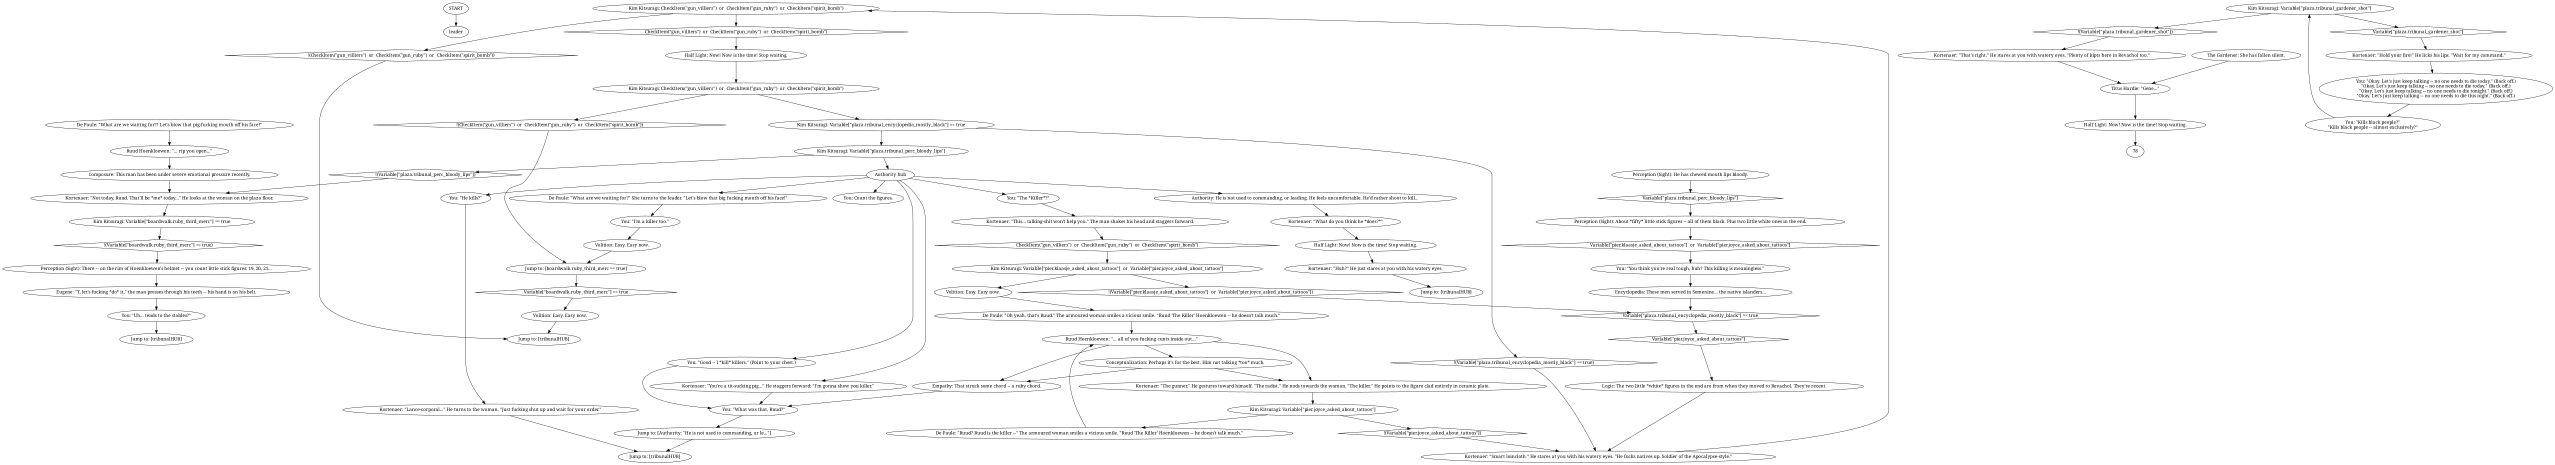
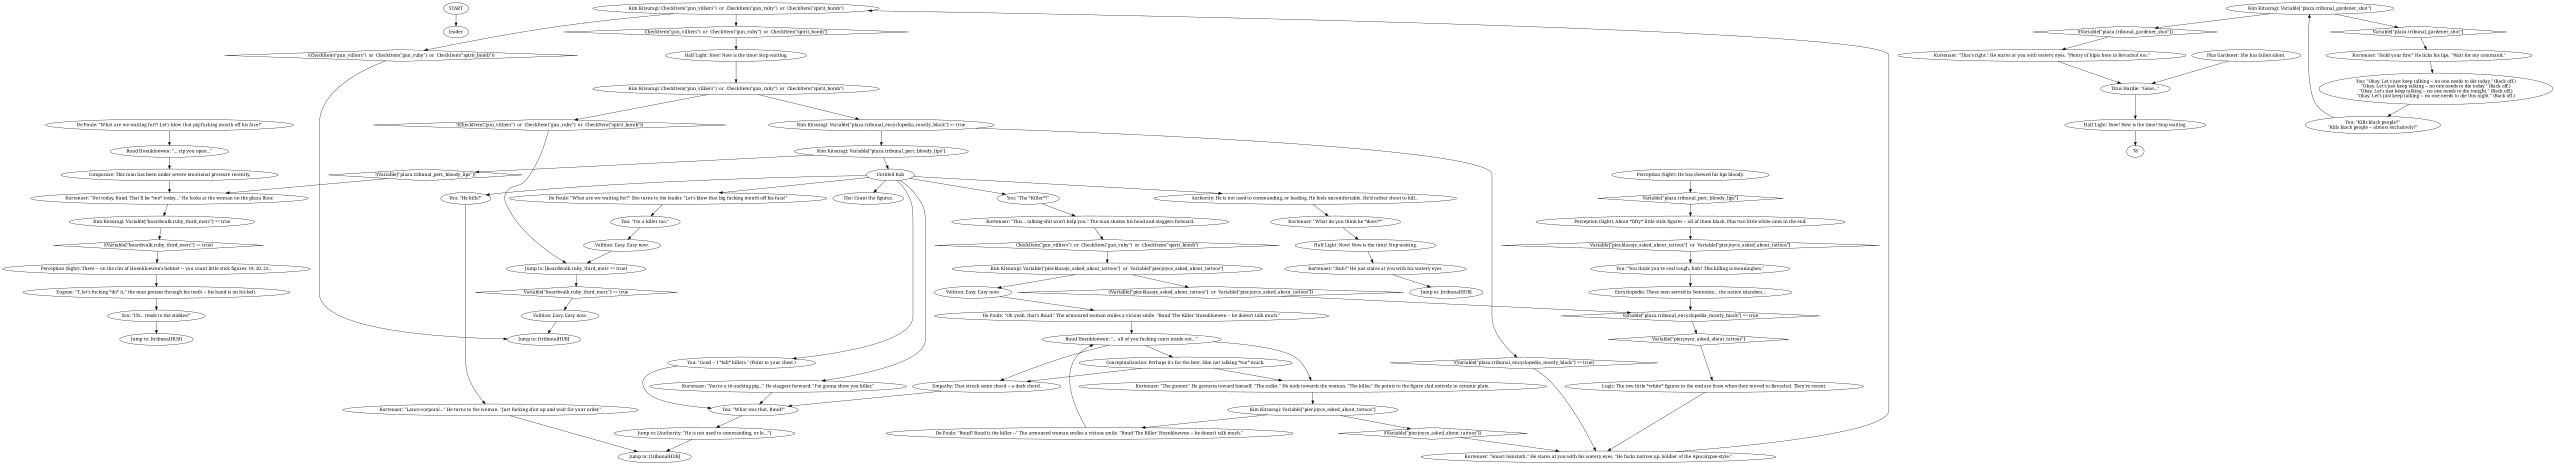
(2246, 55) -> (2246, 55)
(890, 175) -> (890, 175)
(1690, 175) -> (1690, 175)
(868, 198) -> (868, 198)
(987, 386) -> (987, 386)
